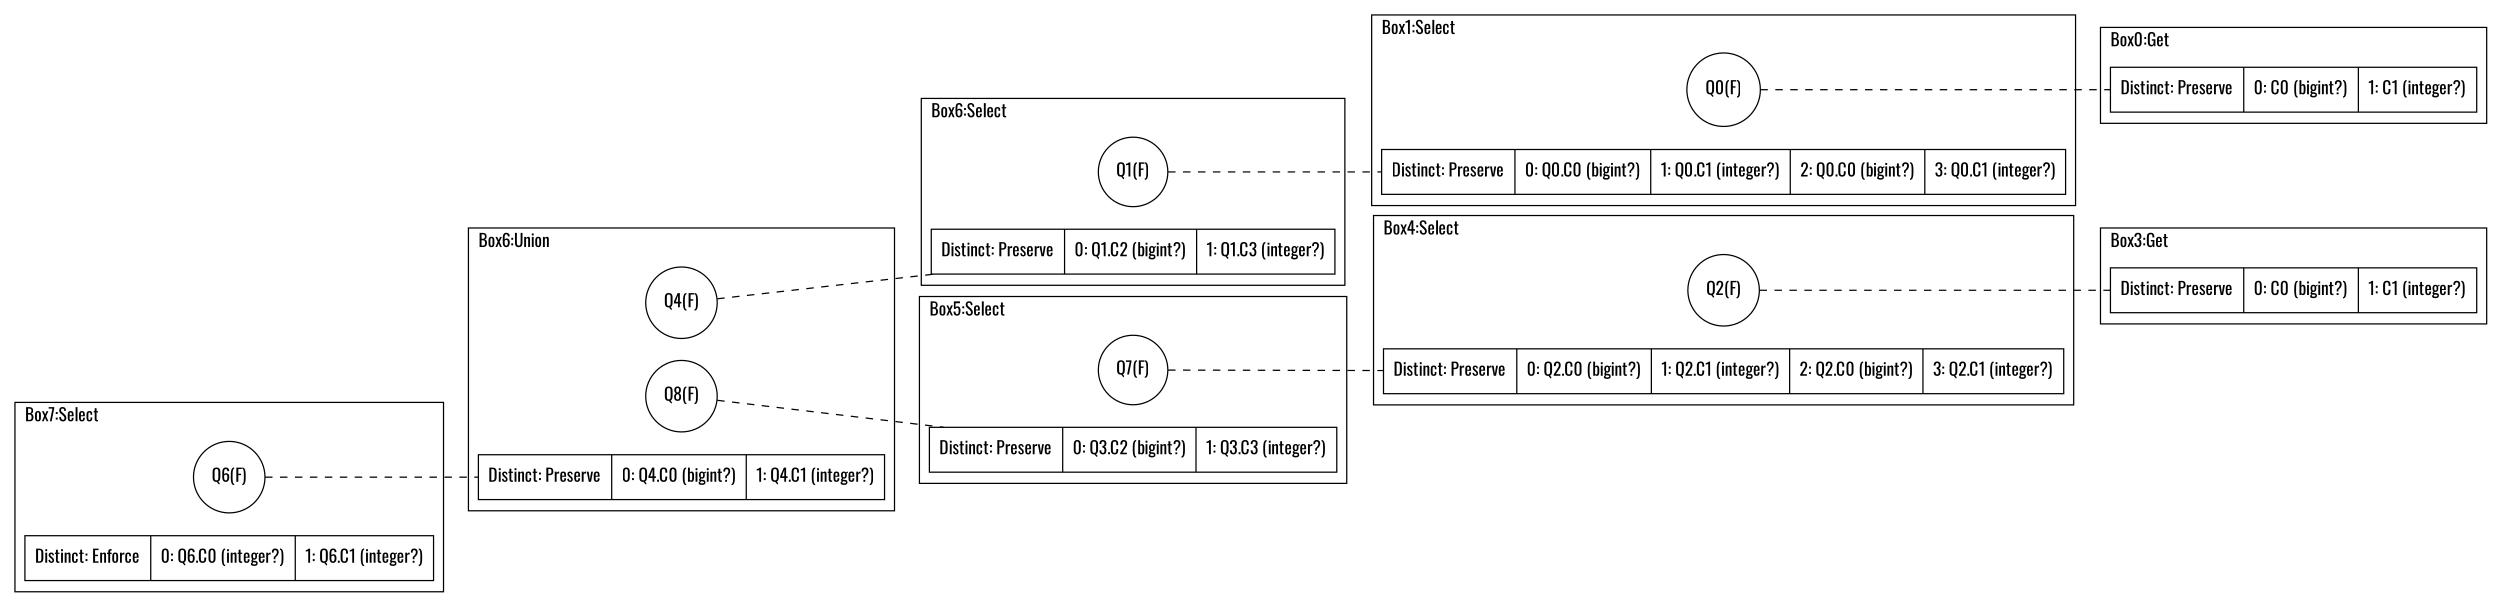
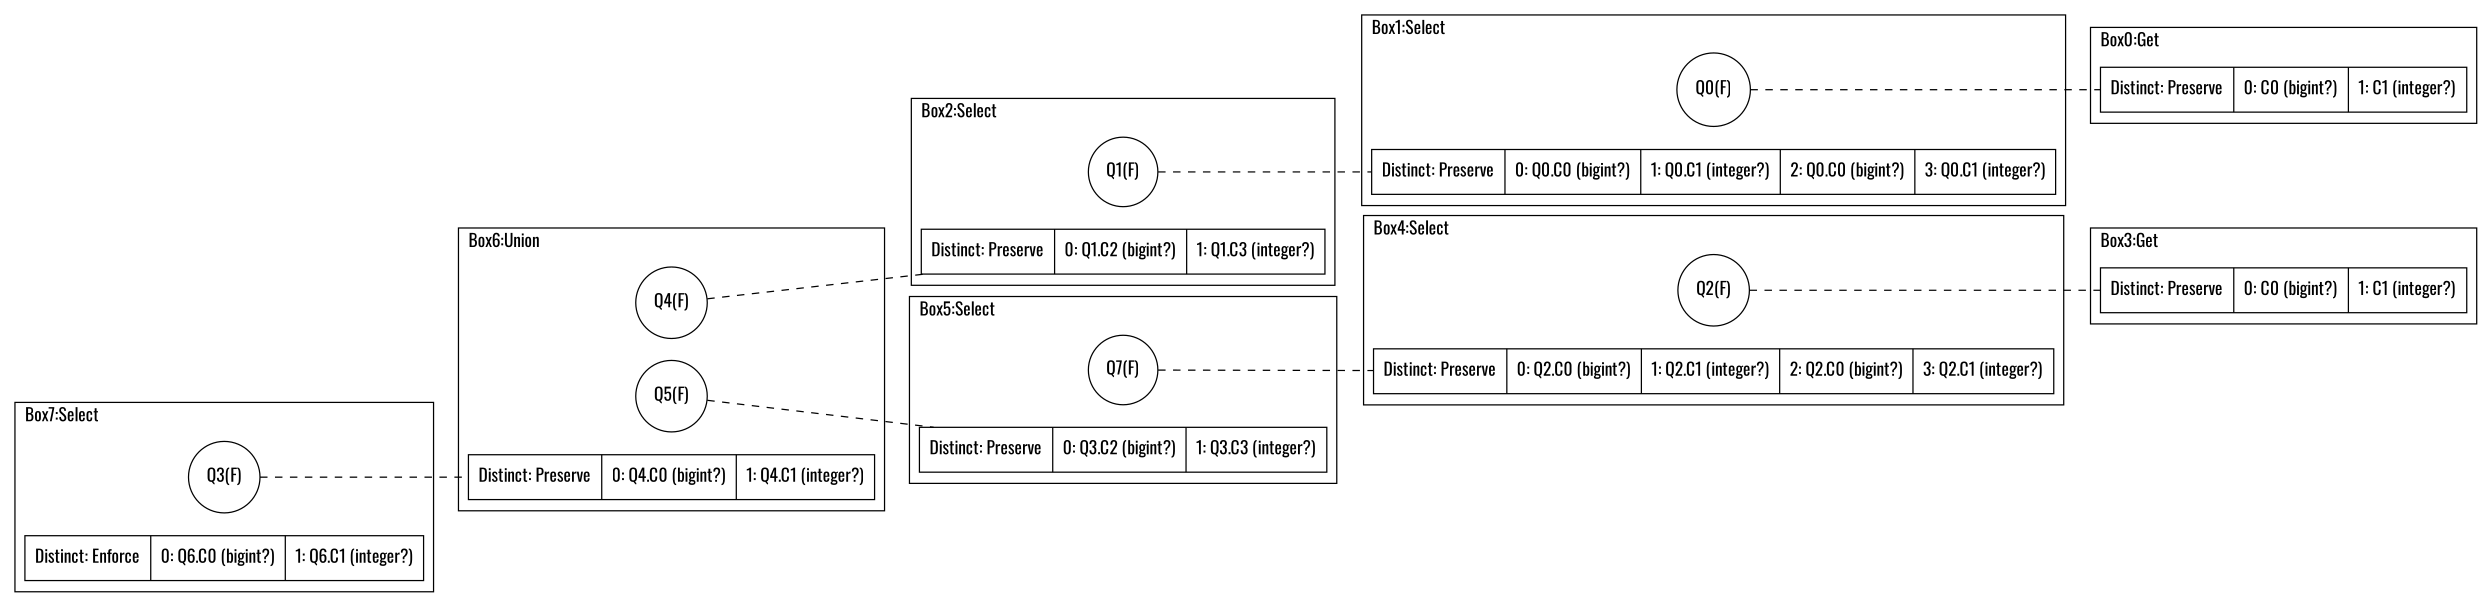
(969, 113) -> (959, 113)
(681, 396) -> (672, 396)
(229, 477) -> (224, 477)
(223, 558) -> (218, 558)
